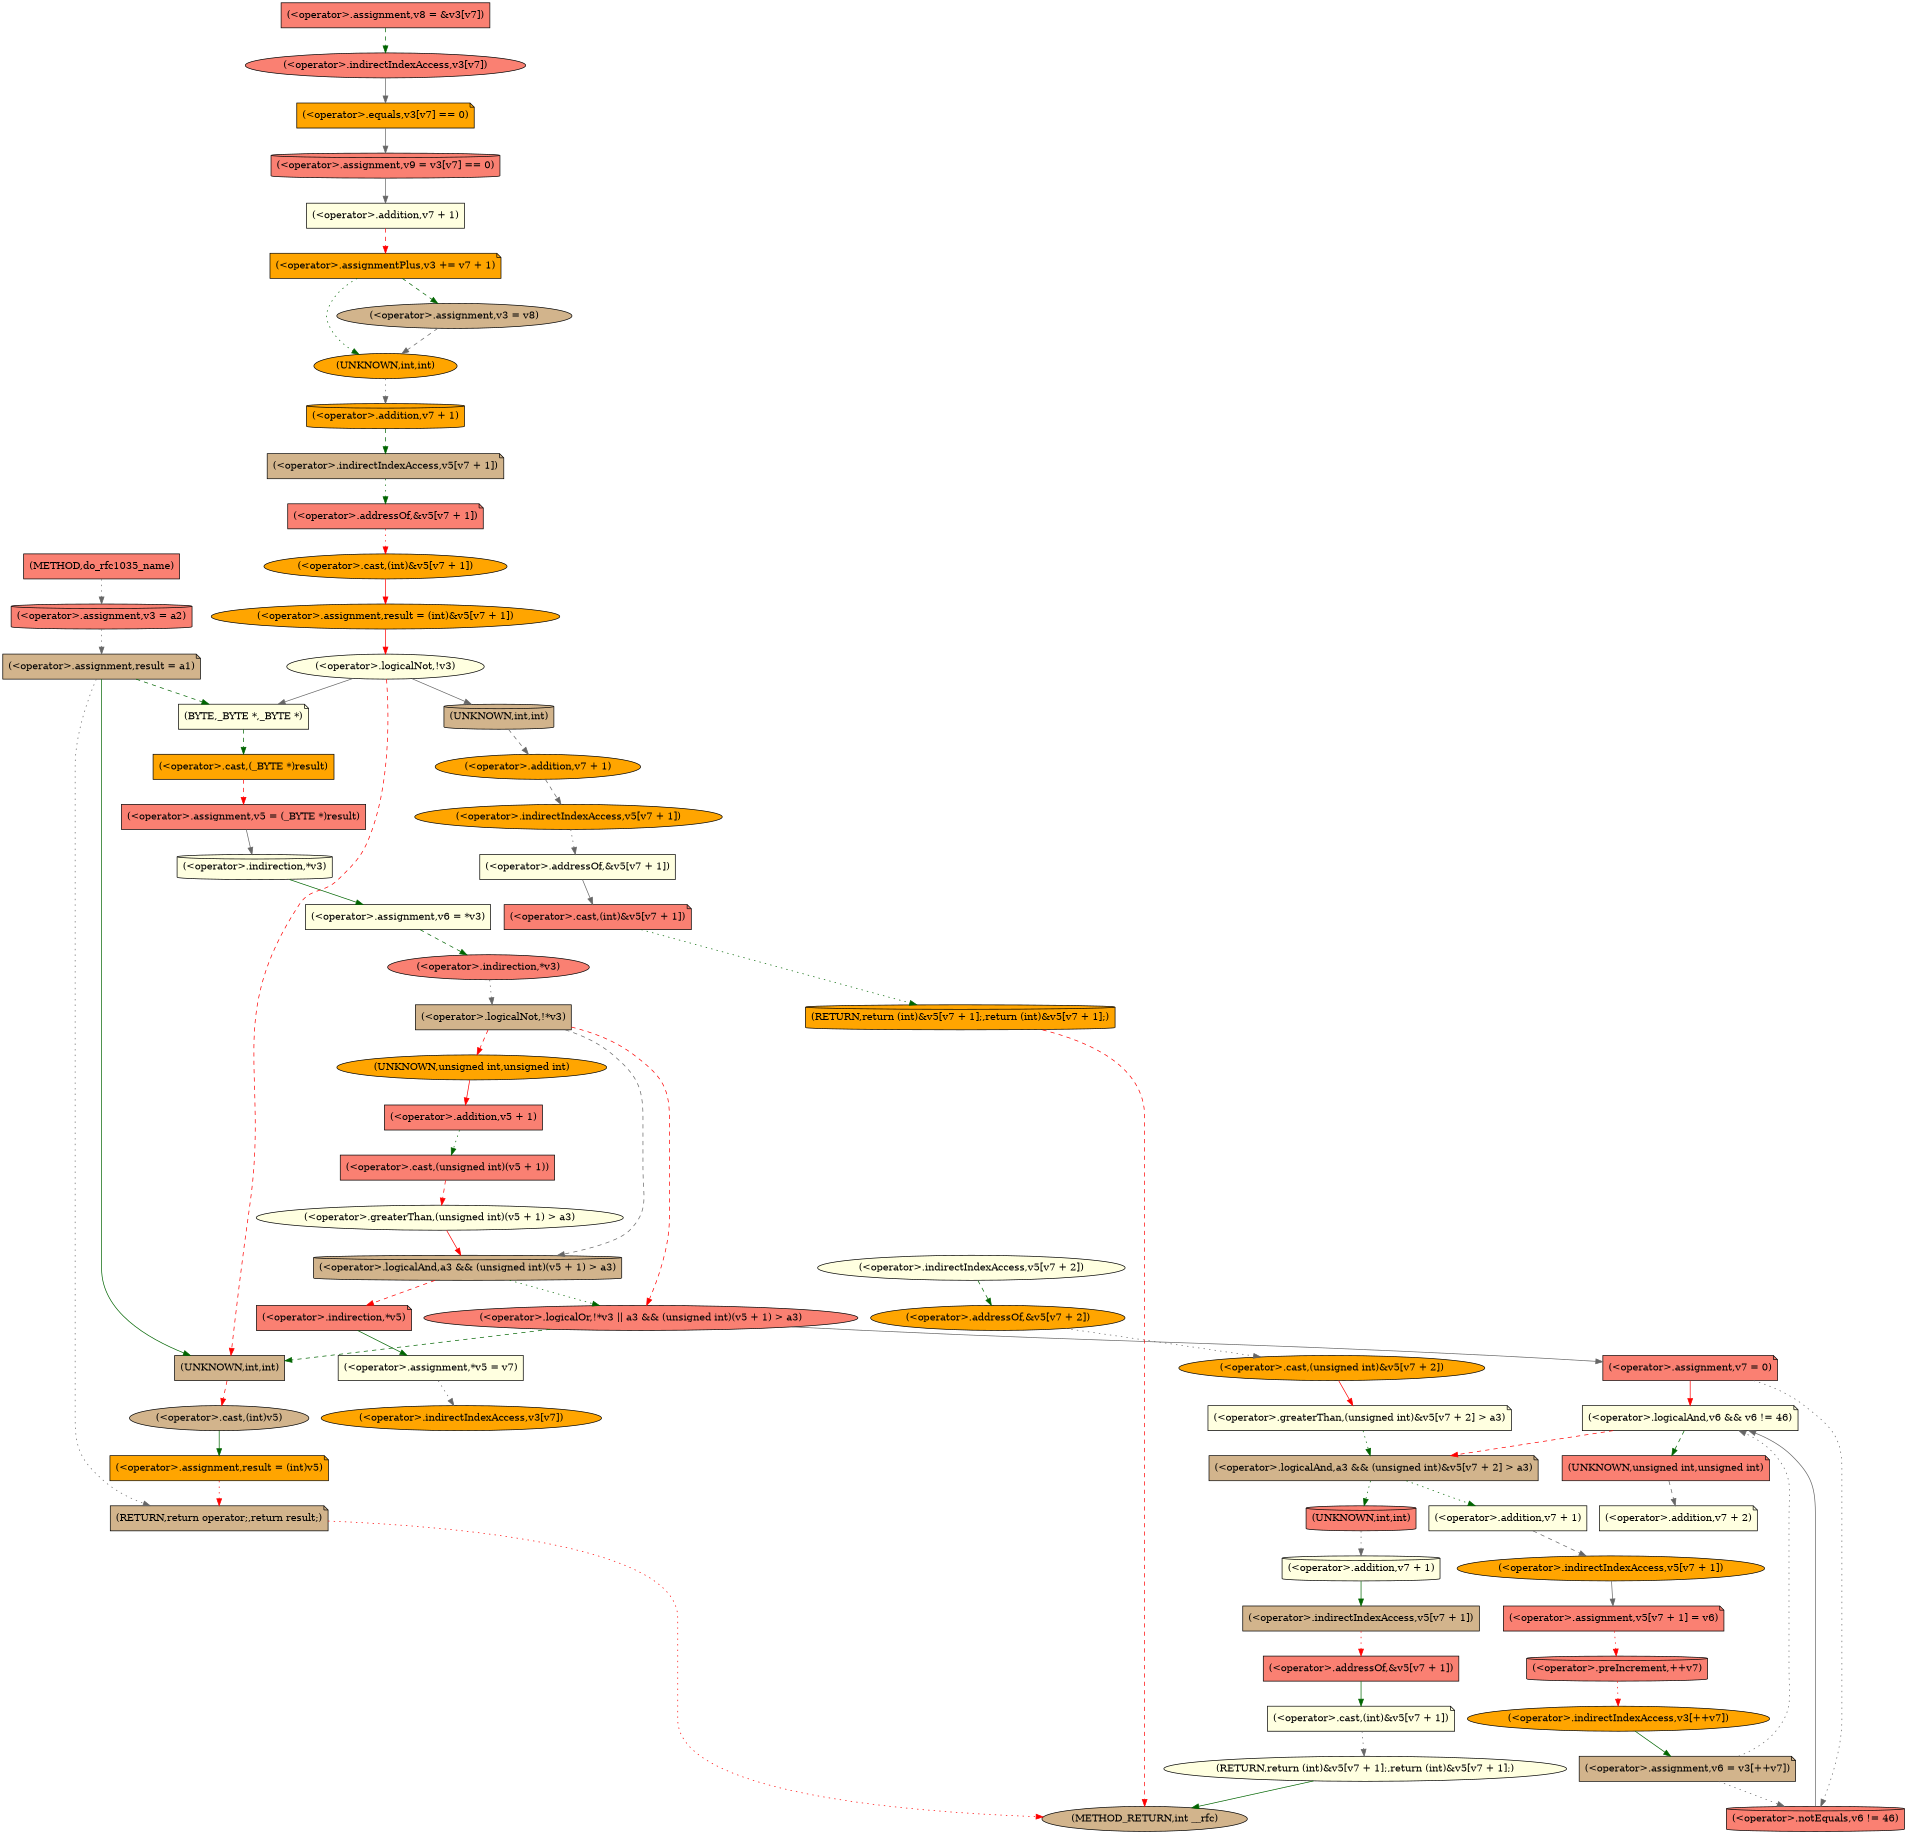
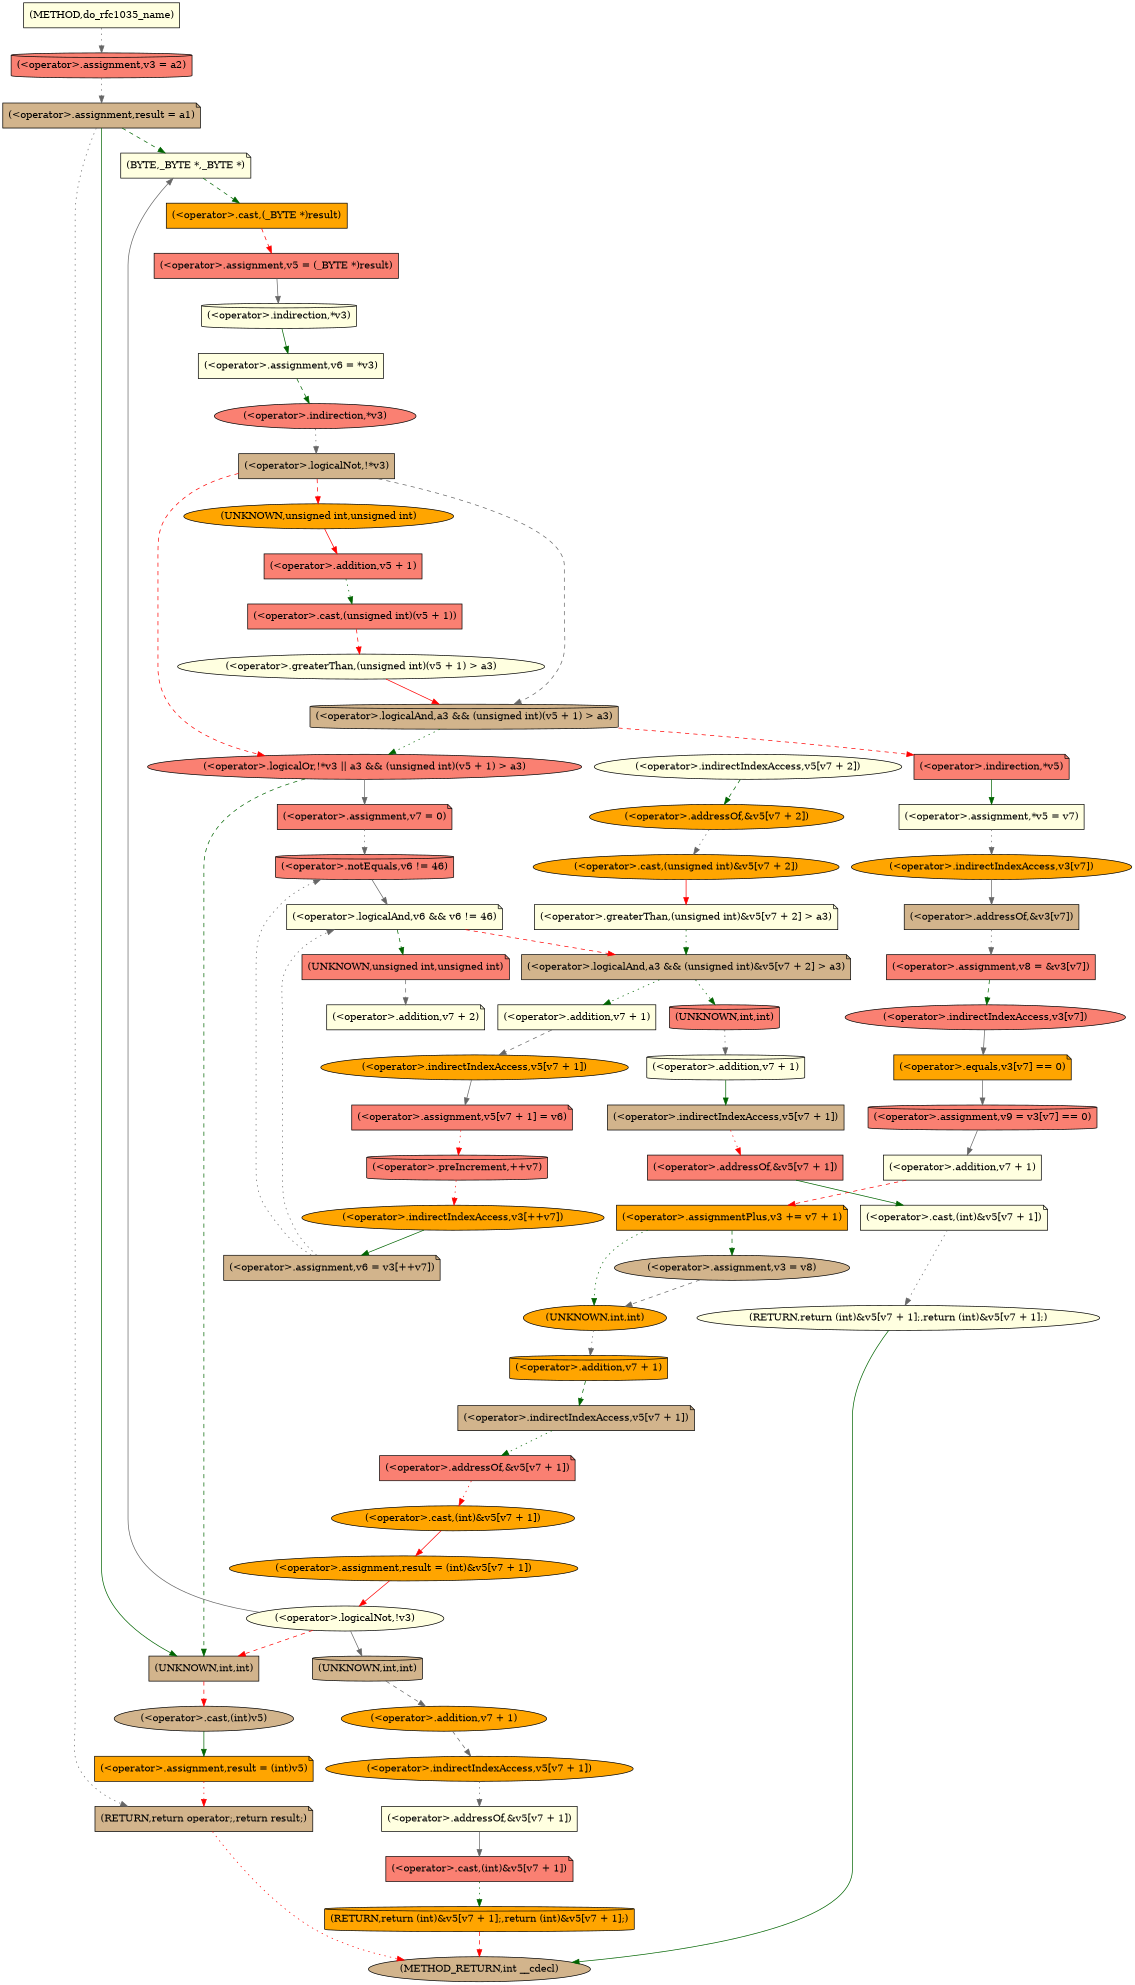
(102, 566) -> (102, 15)
none -> (992, 917)
(1690, 1390) -> none
(1145, 1819) -> (479, 1969)
